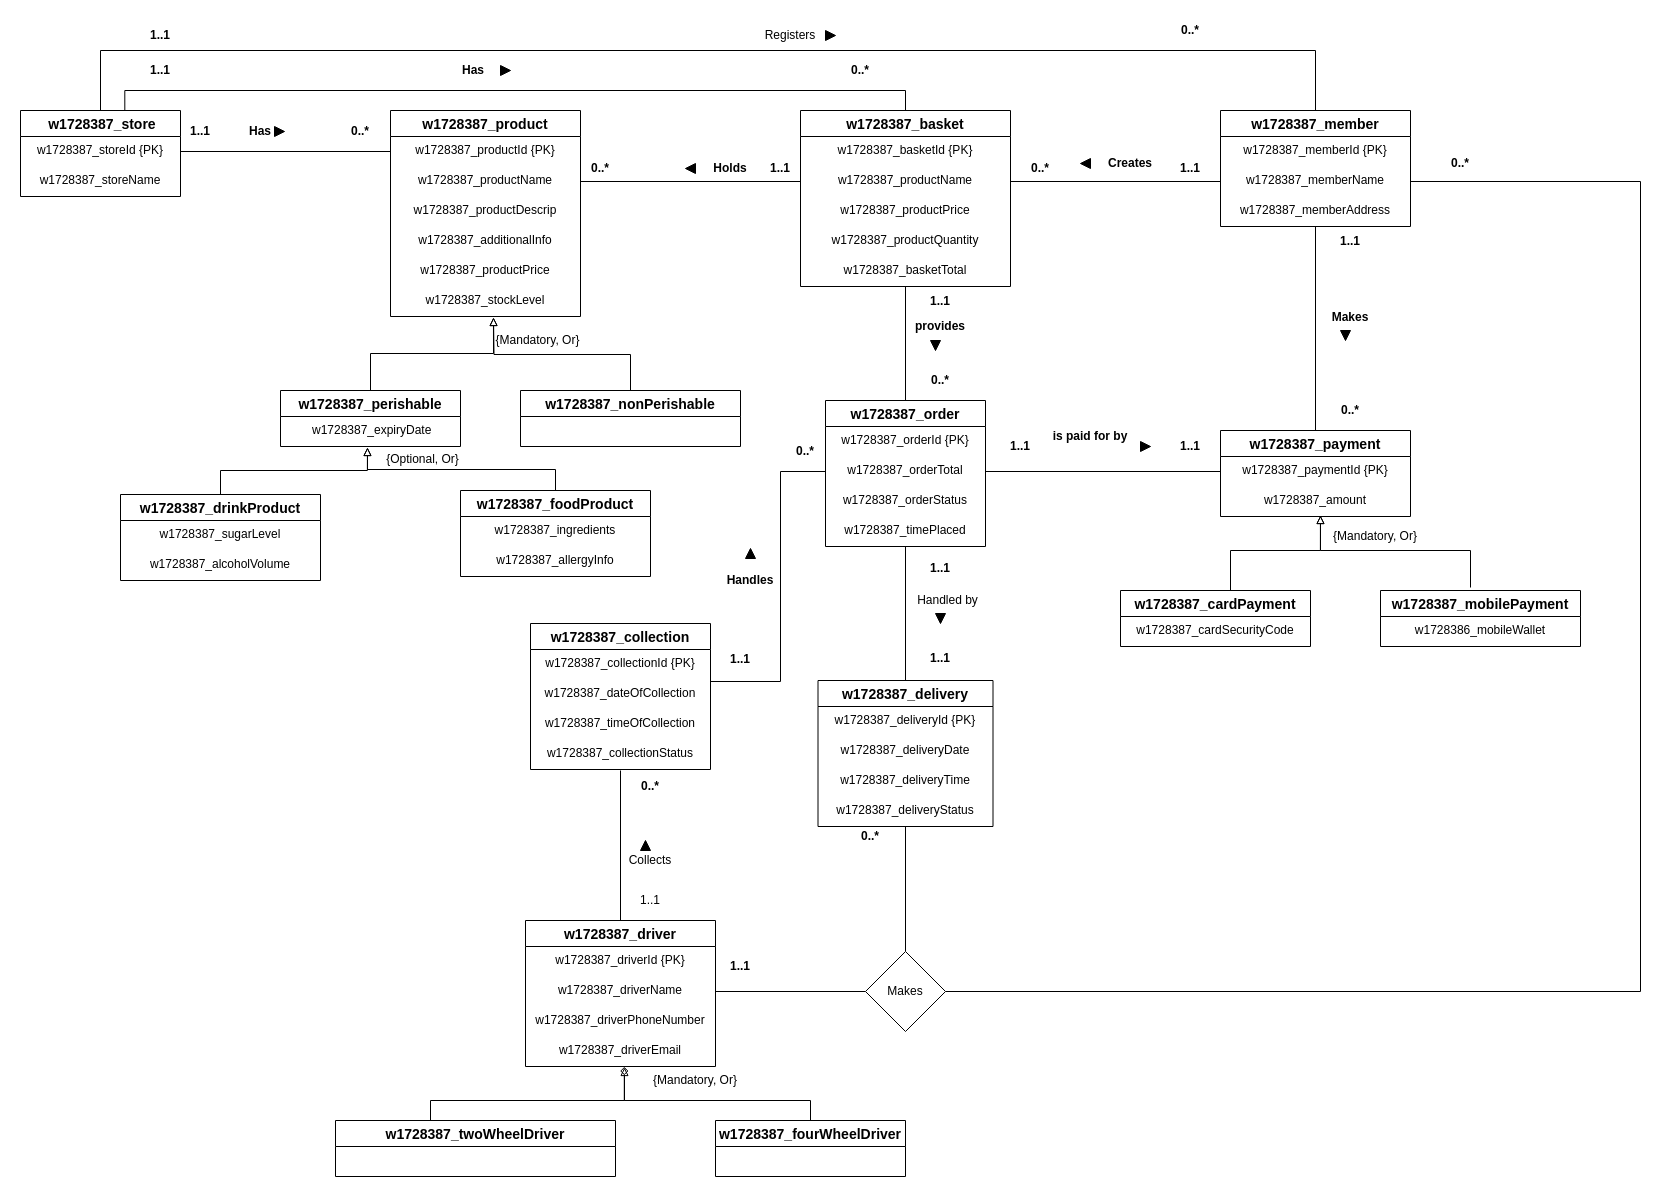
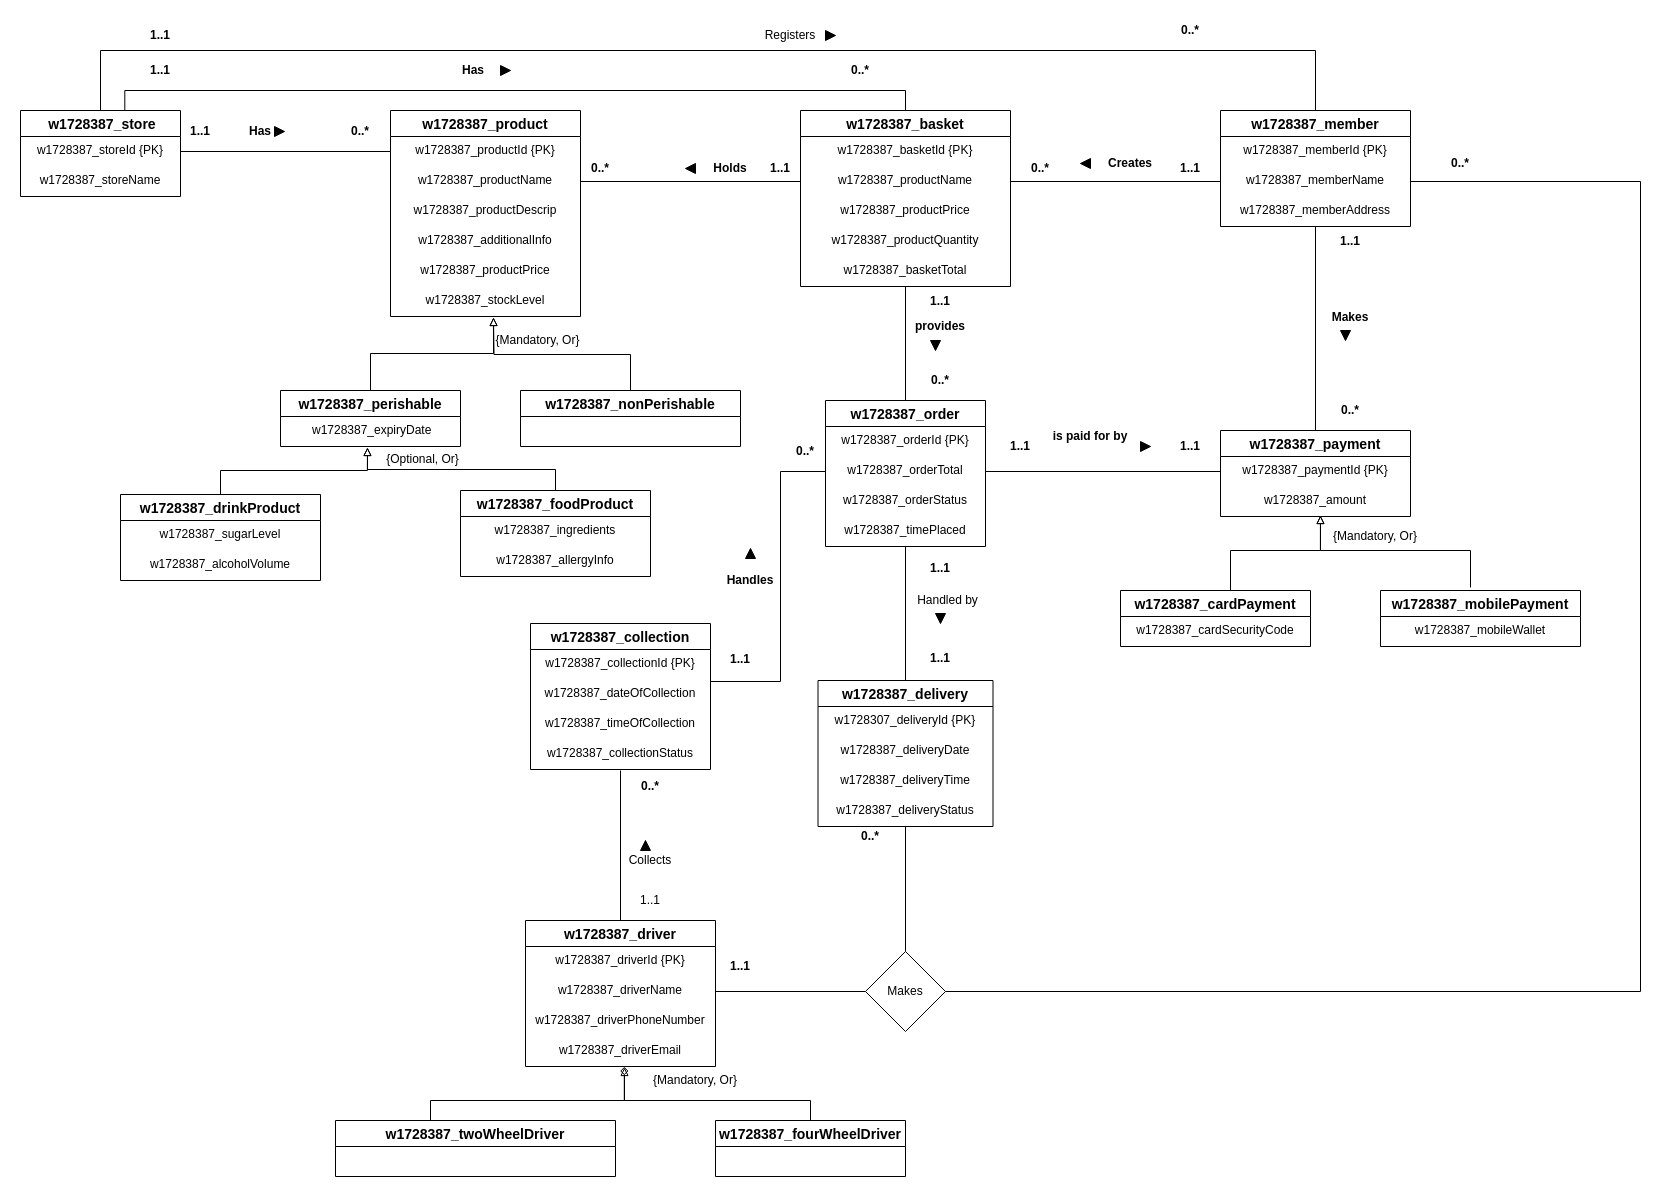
(1480, 630) -> (1480, 630)
(905, 720) -> (905, 720)
